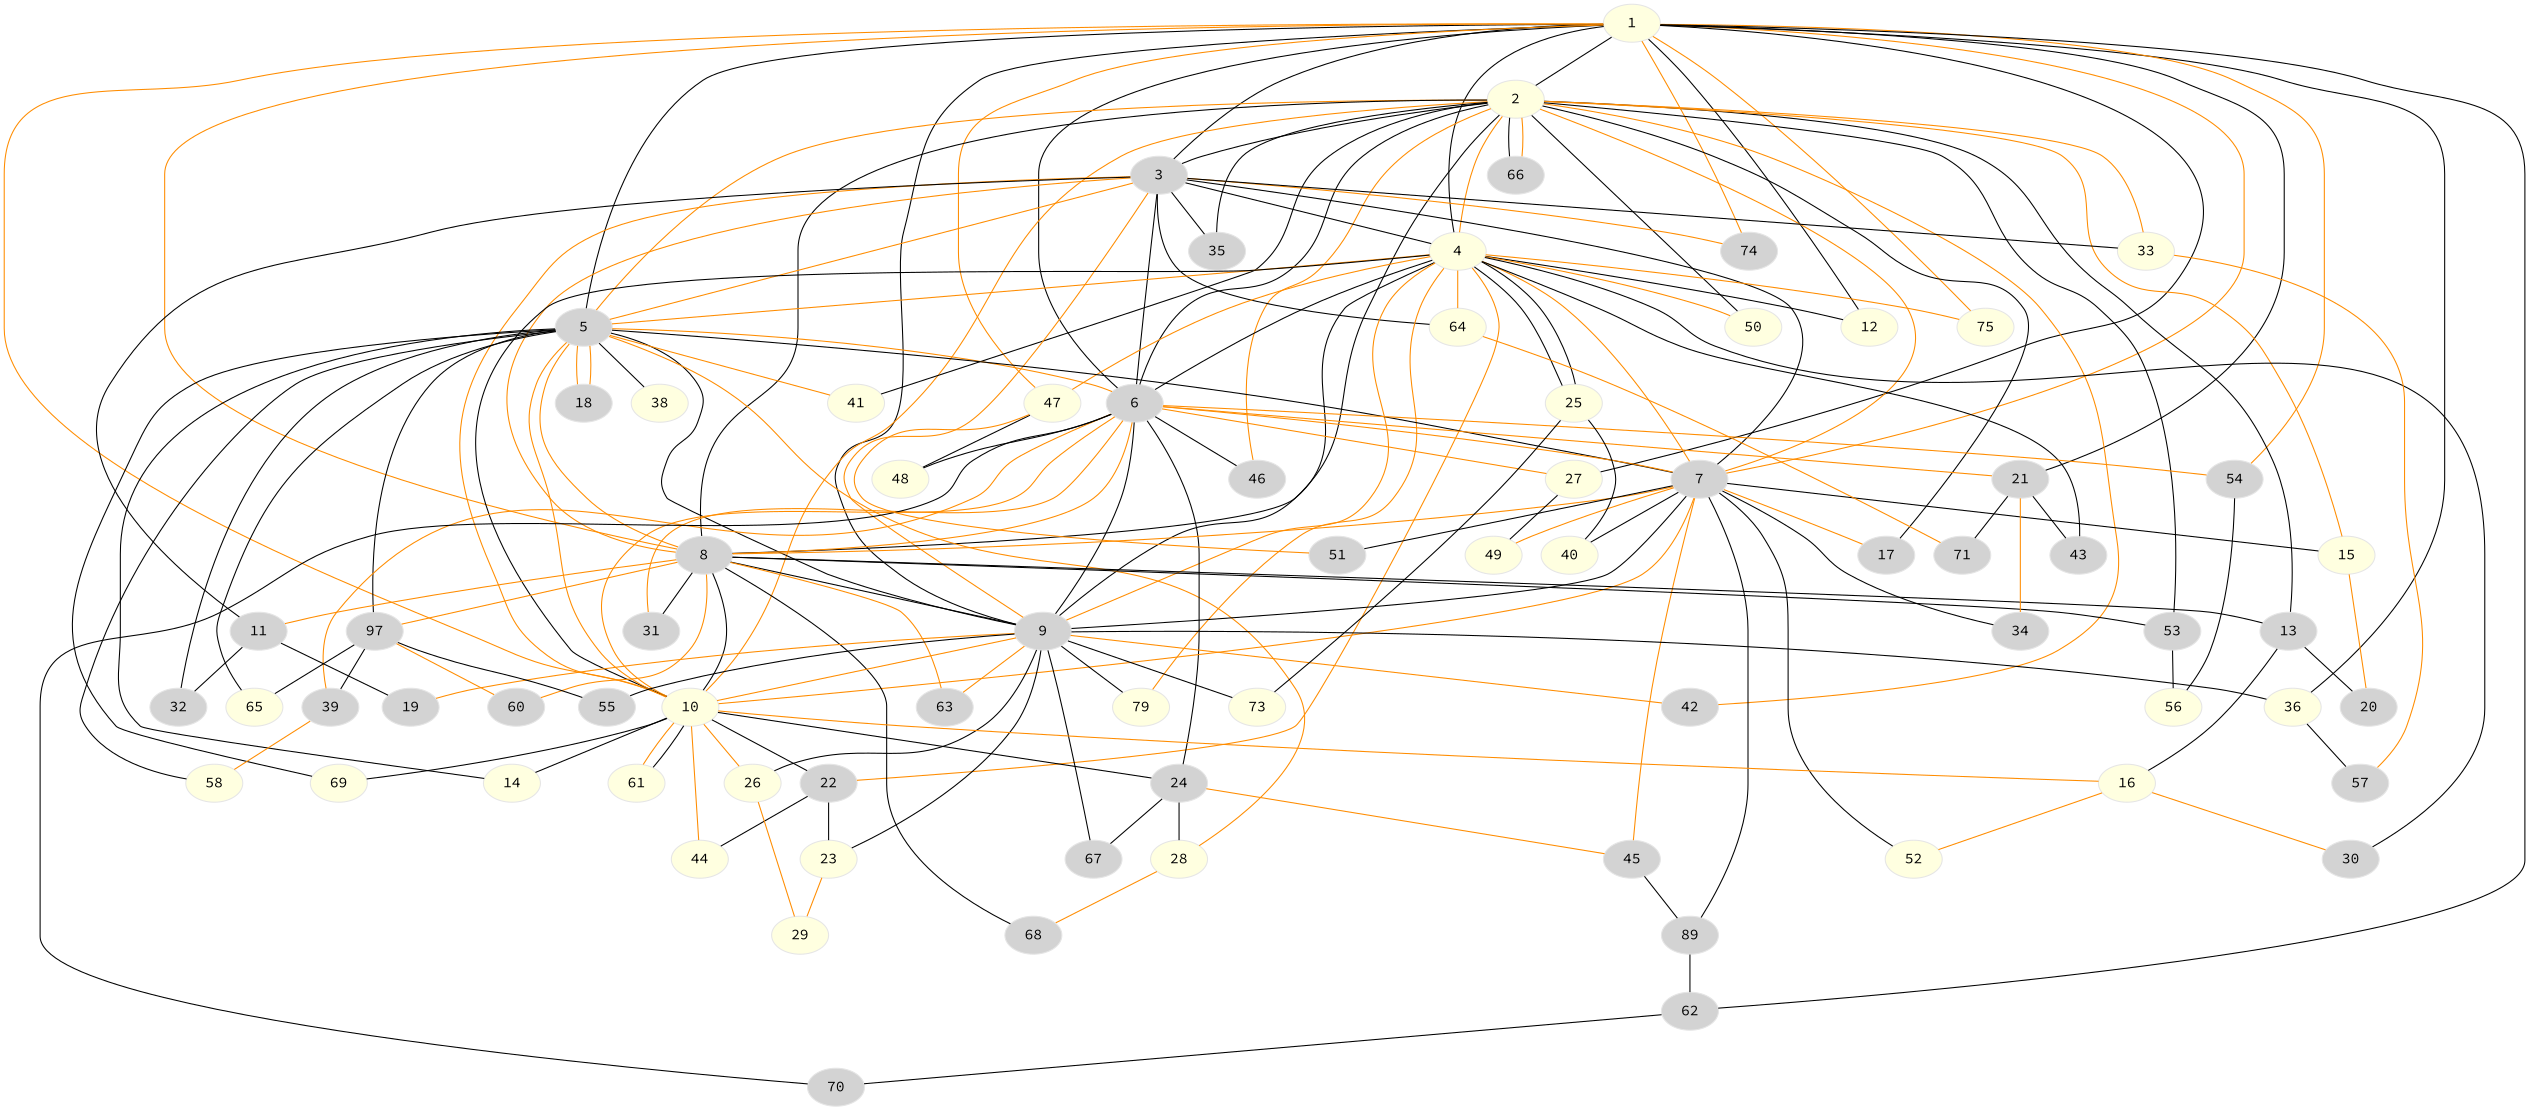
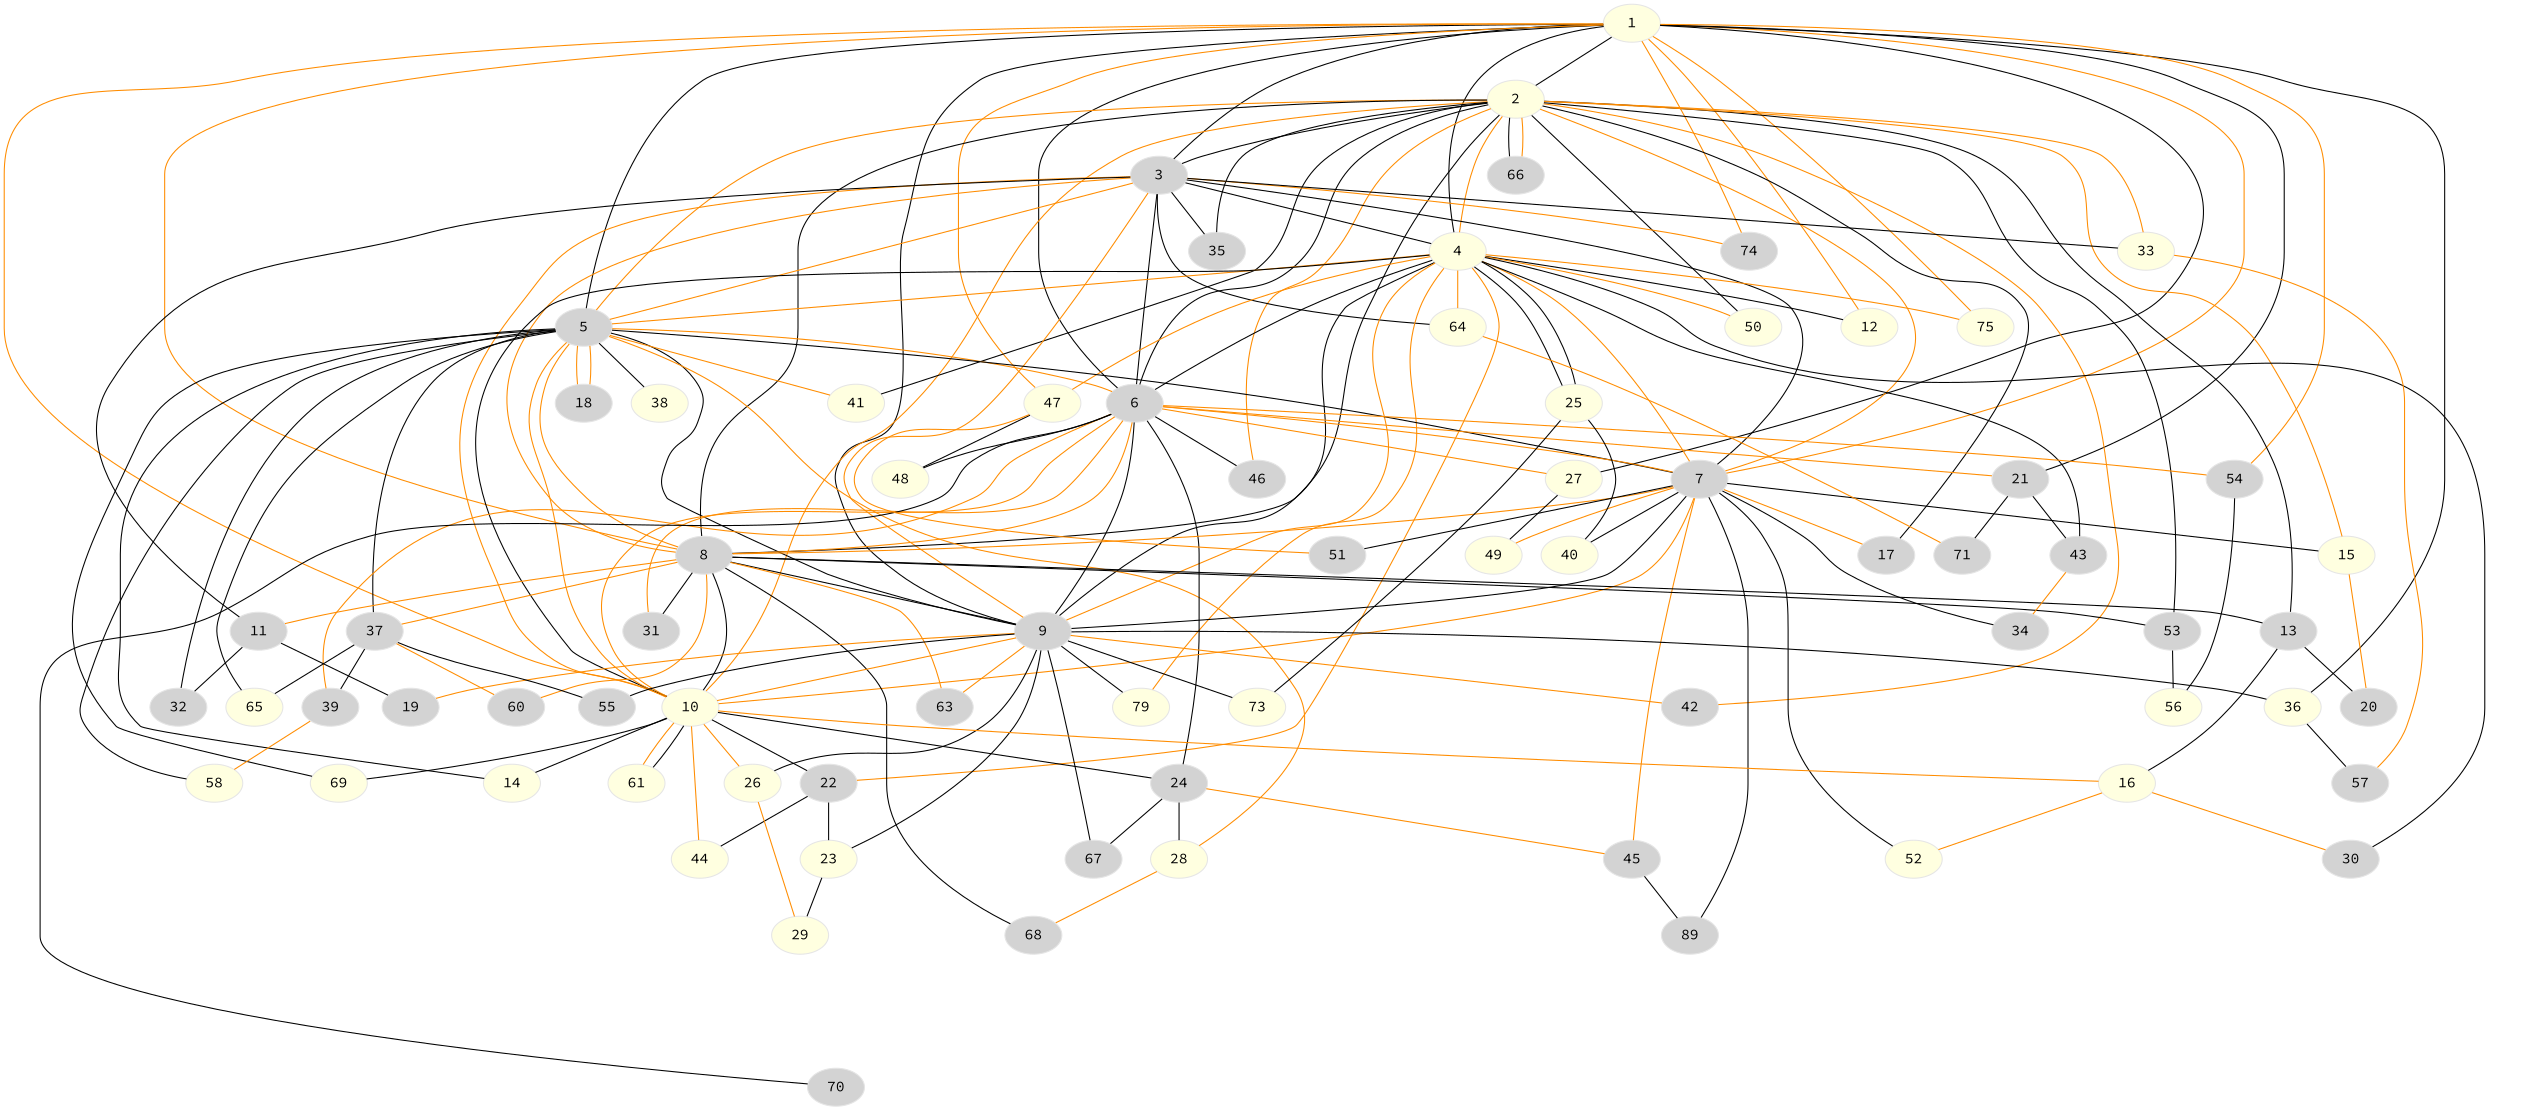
(1760, 169) -> (1760, 169)
(2020, 555) -> (2049, 593)
(375, 631) -> (375, 631)
(814, 897) -> (814, 897)
(1690, 1011) -> none
